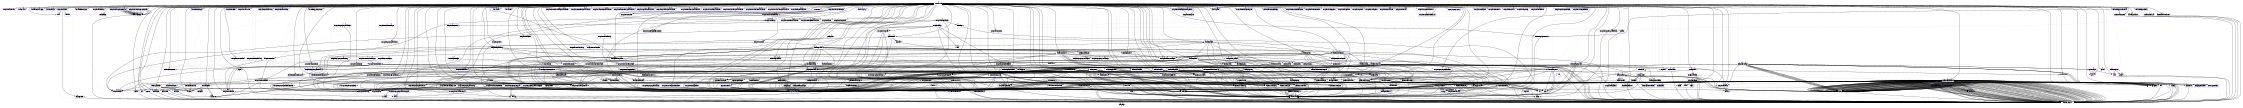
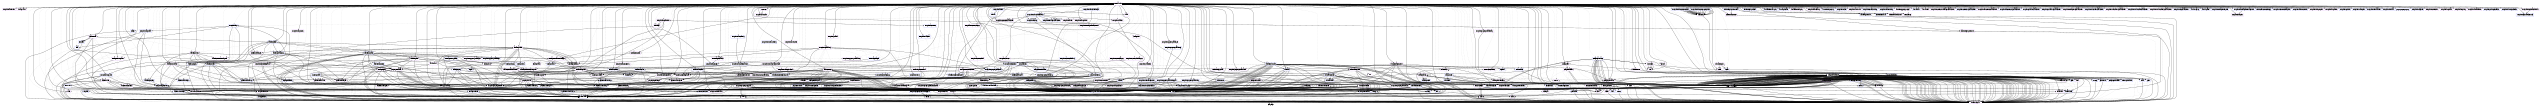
(290, 10) -> (1273, 94)
(913, 48) -> (661, 4)
(1270, 75) -> (1201, 10)
(1237, 76) -> (734, 89)
